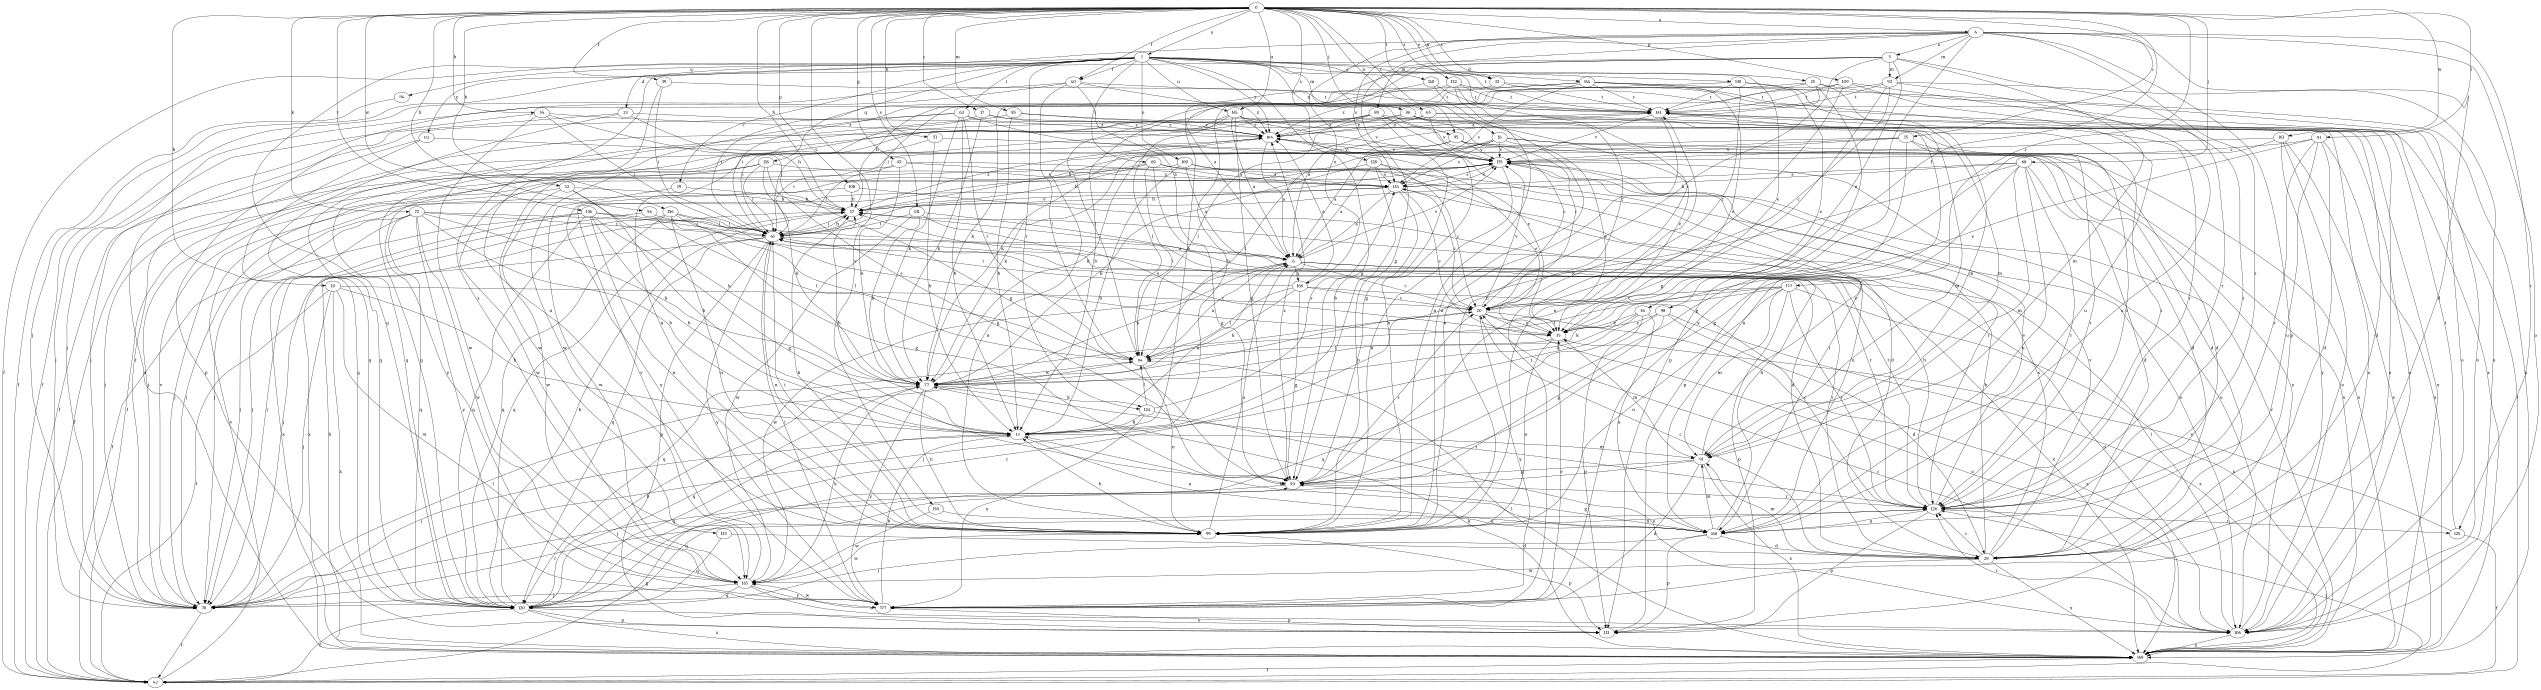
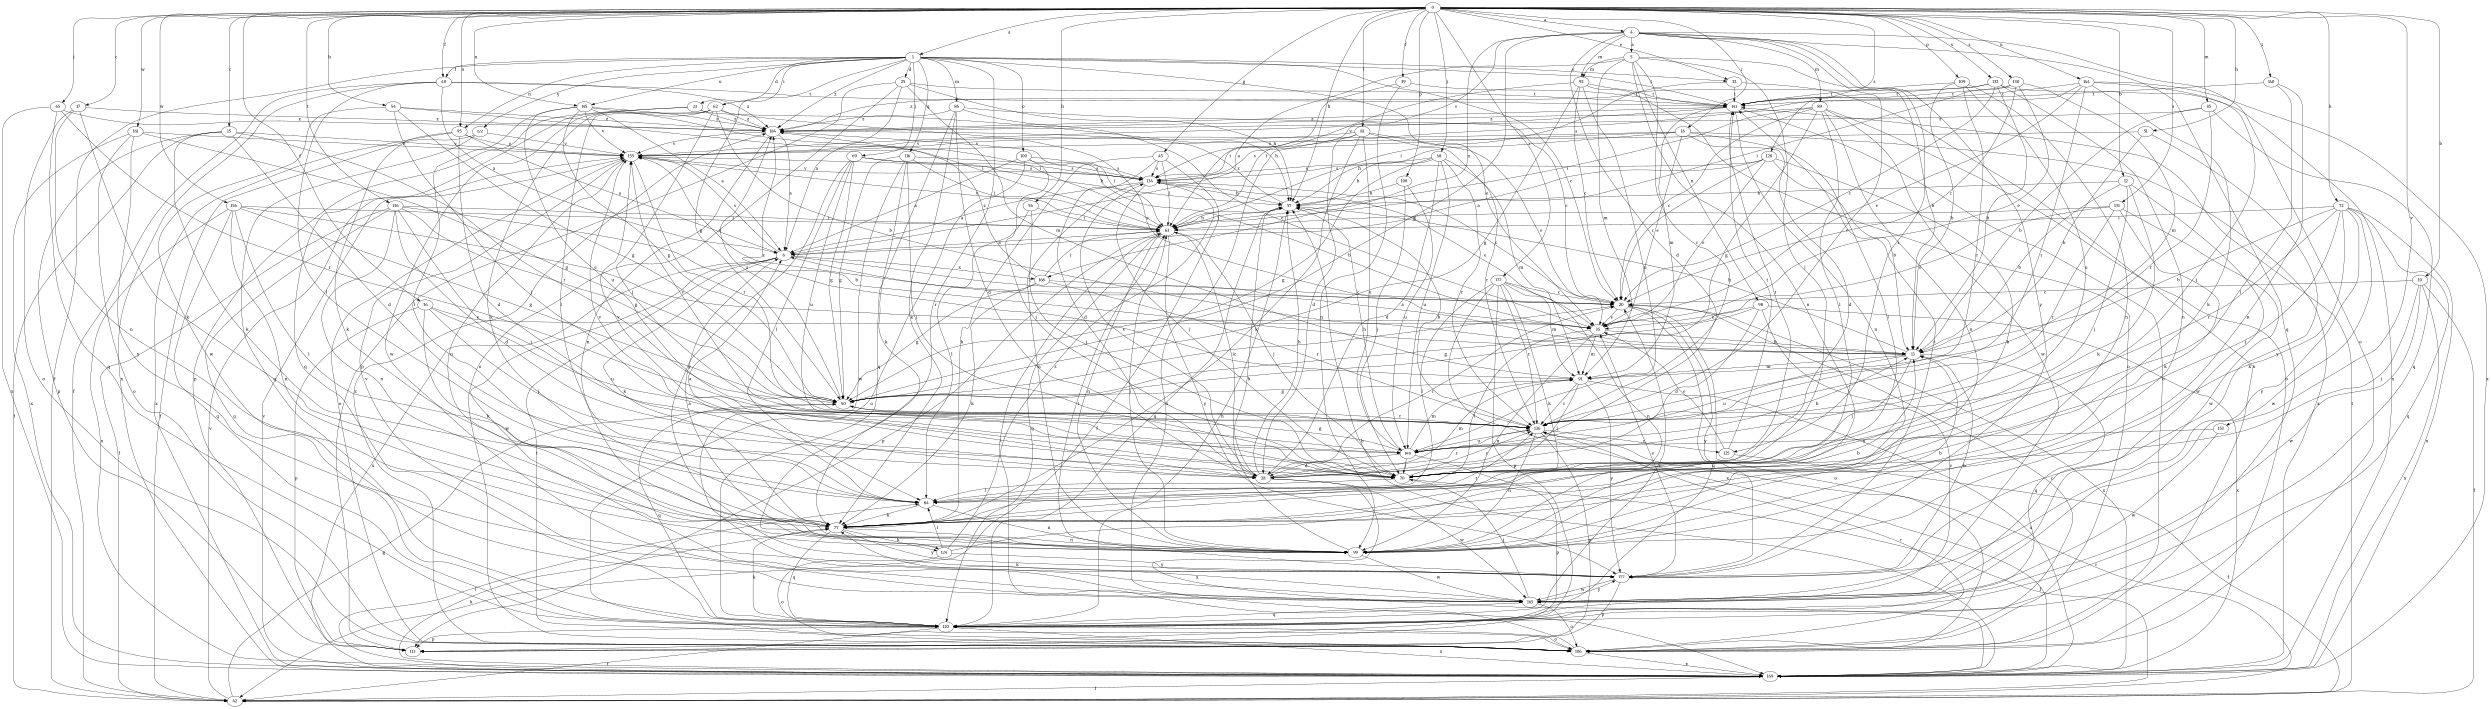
(402, 97) -> none
(1270, 138) -> (773, 132)
(1451, 147) -> none
(679, 187) -> none
(1480, 295) -> (1116, 430)
(1226, 324) -> none
(1830, 348) -> (812, 305)
(646, 398) -> (1754, 342)
none -> (1560, 403)
(2105, 447) -> (537, 454)
(1323, 460) -> (1951, 466)
(2239, 486) -> none
(936, 509) -> (2221, 429)
(724, 534) -> none
(1655, 534) -> (1612, 478)
(1419, 554) -> none
